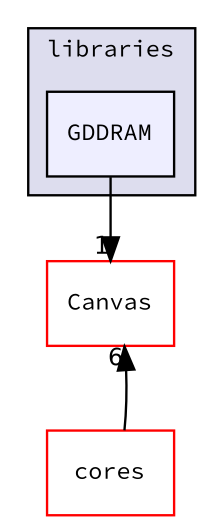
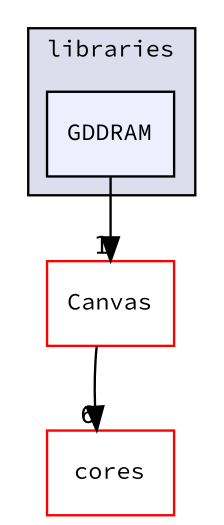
(126, 400) -> (95, 377)
